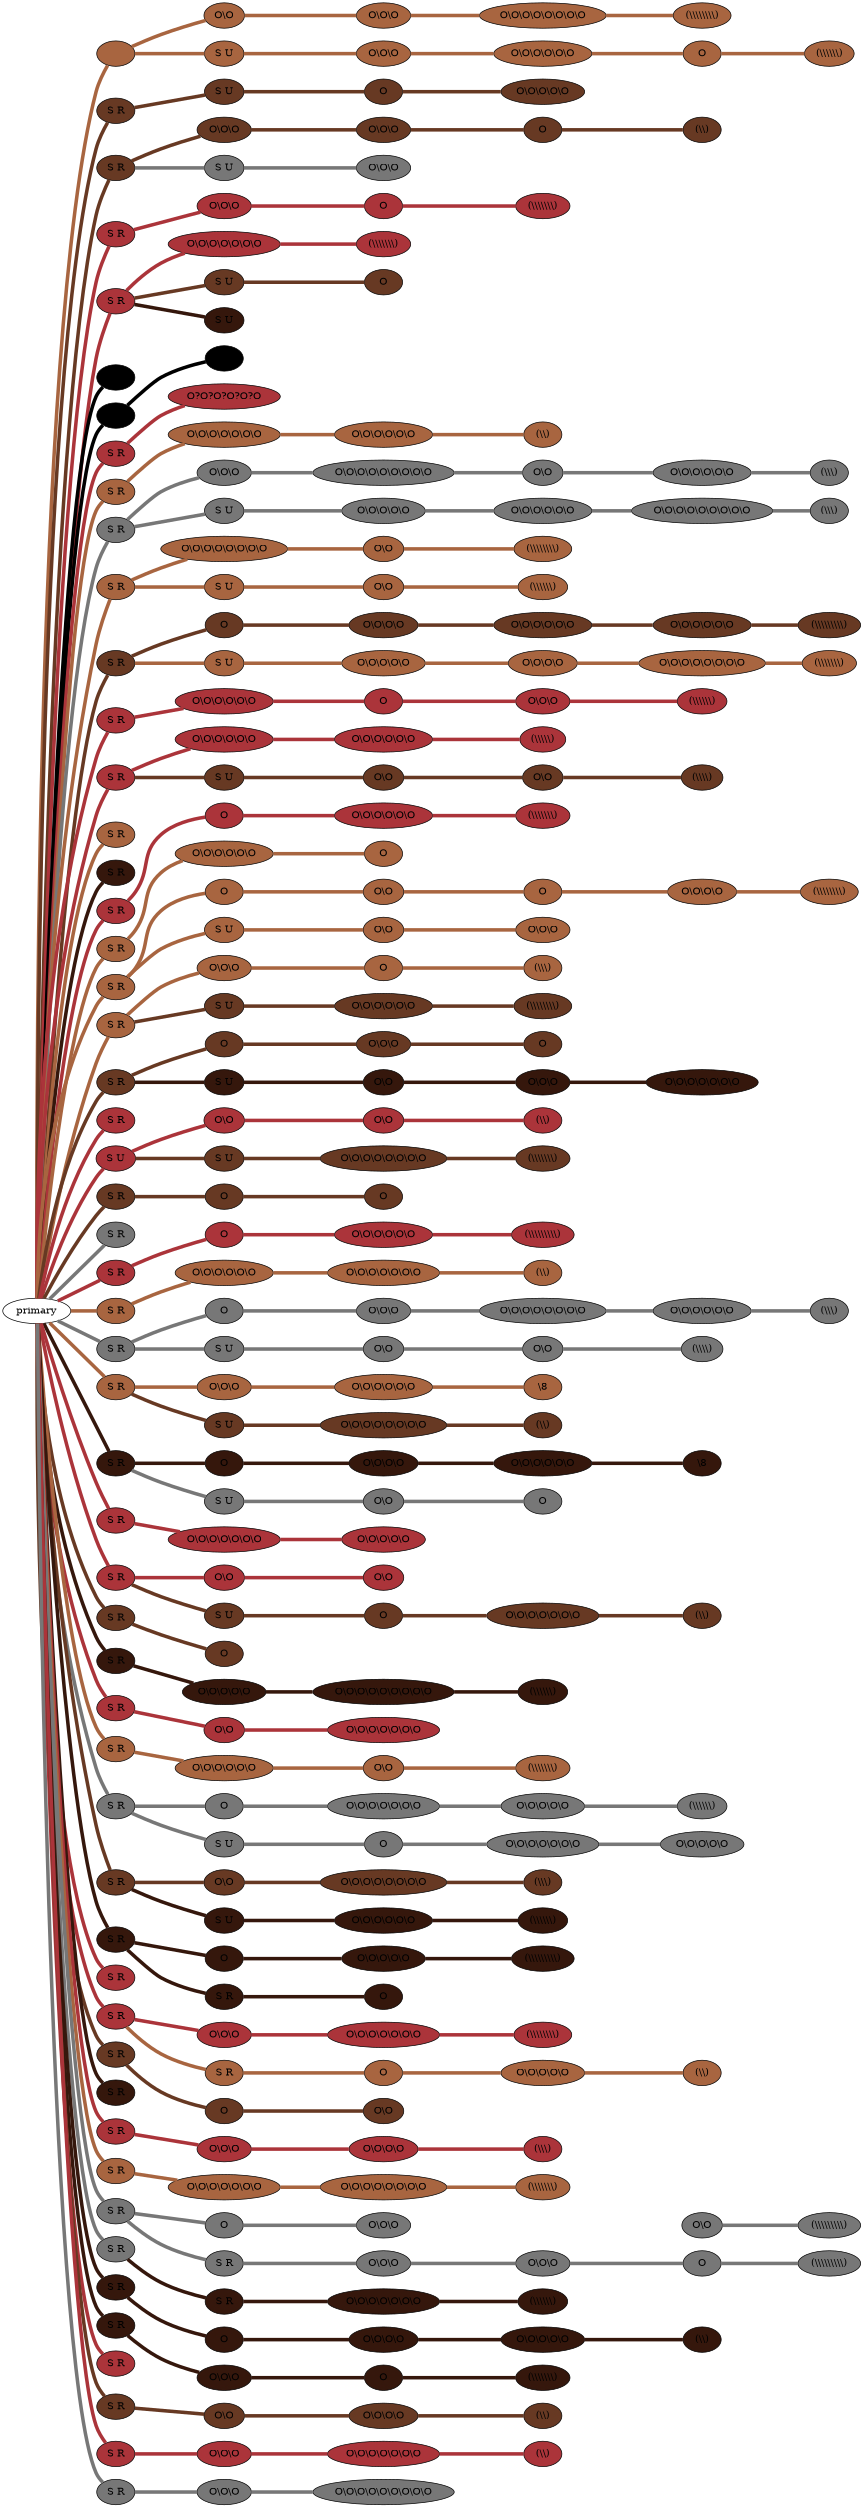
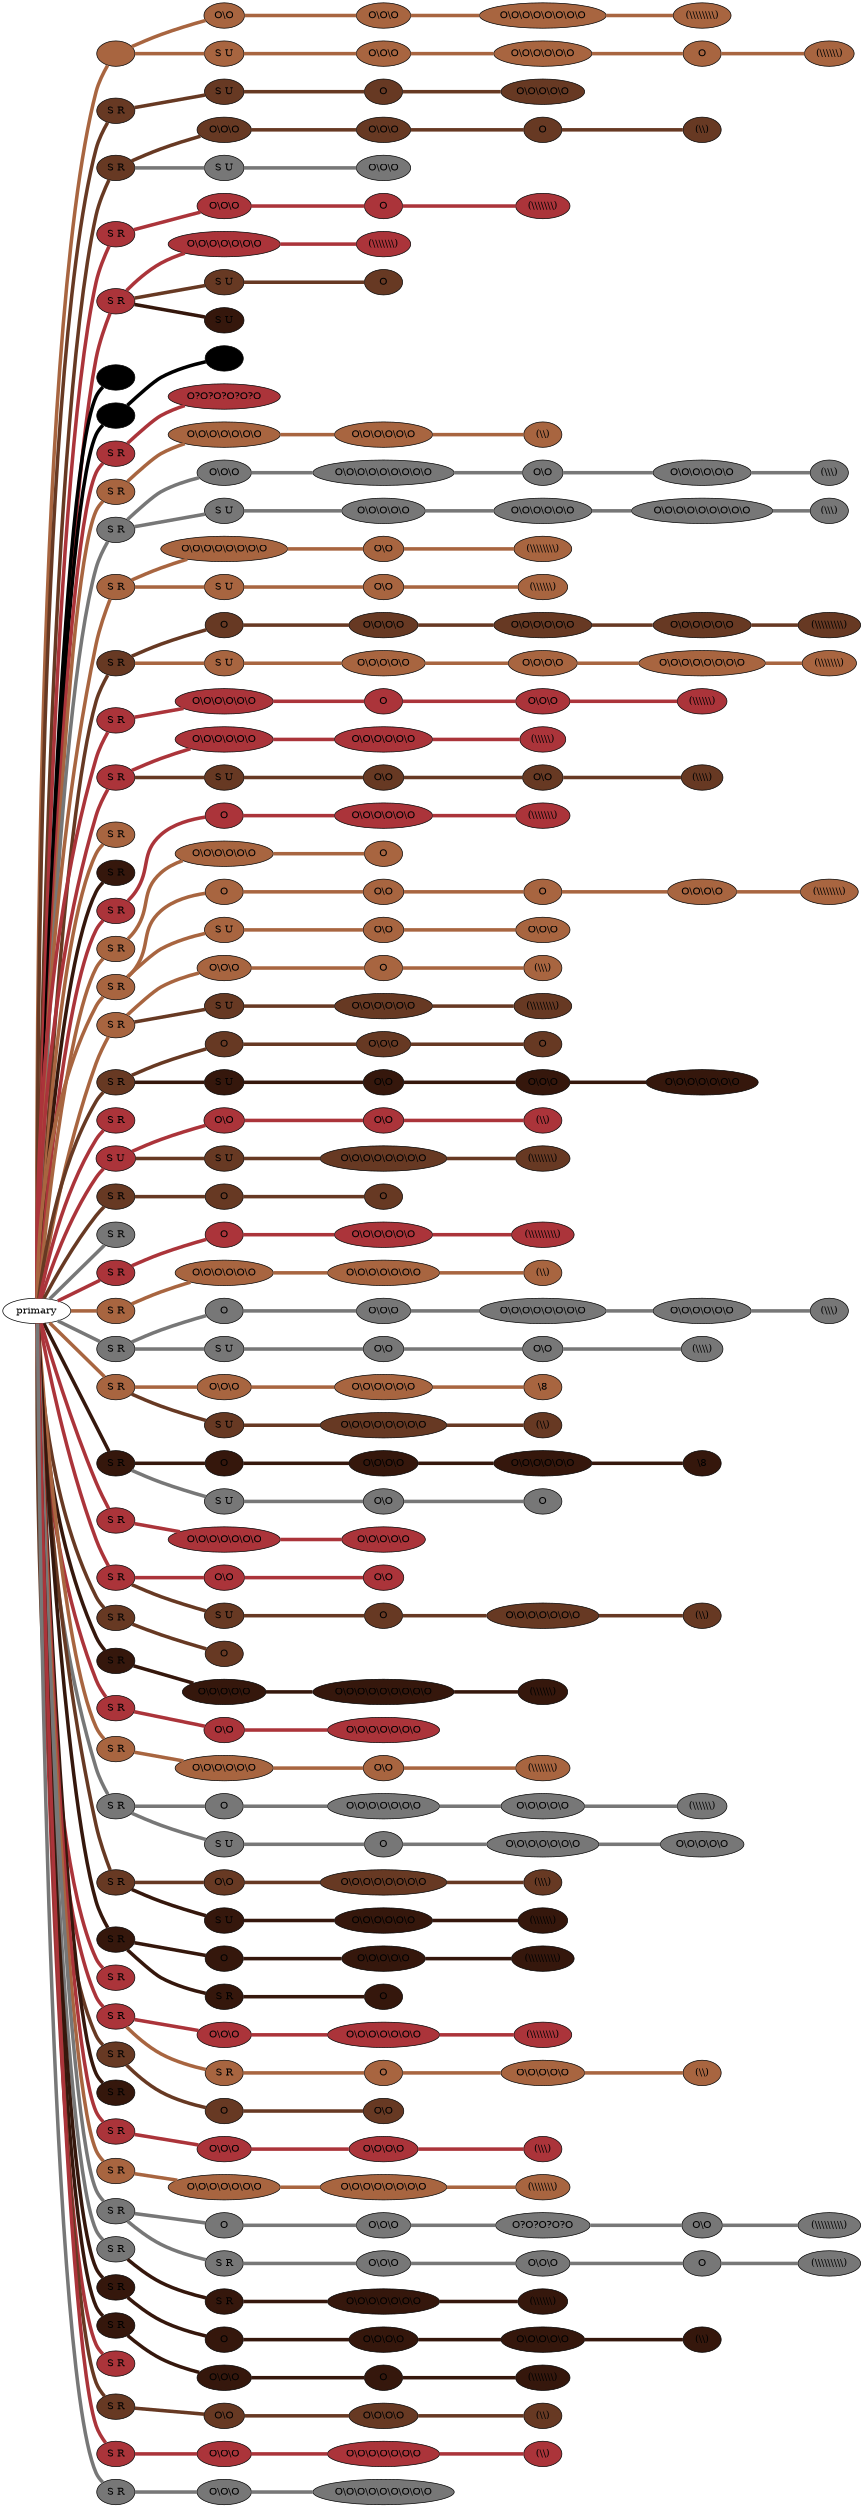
none -> (543, 2225)
